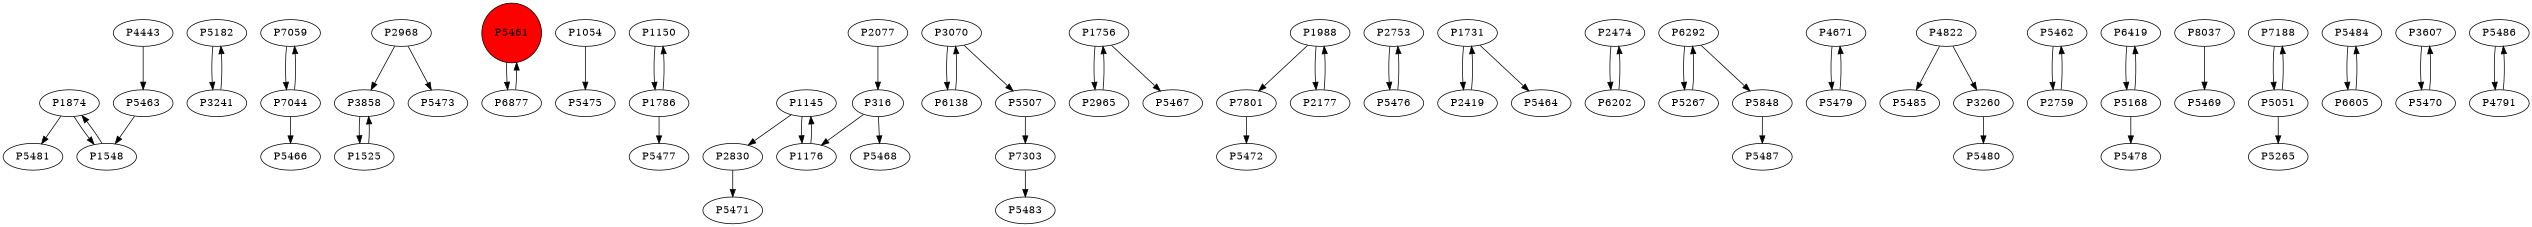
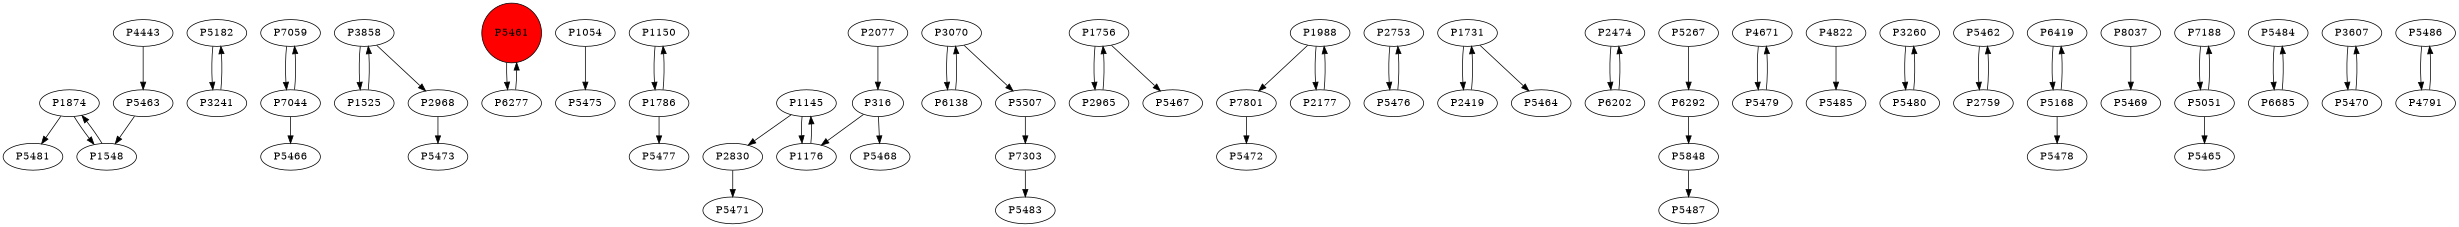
(1684, 64) -> none
(385, 65) -> (398, 65)
(1963, 65) -> (1915, 72)
(512, 103) -> (512, 103)
(2352, 103) -> (2278, 103)
(2278, 157) -> (2205, 157)
